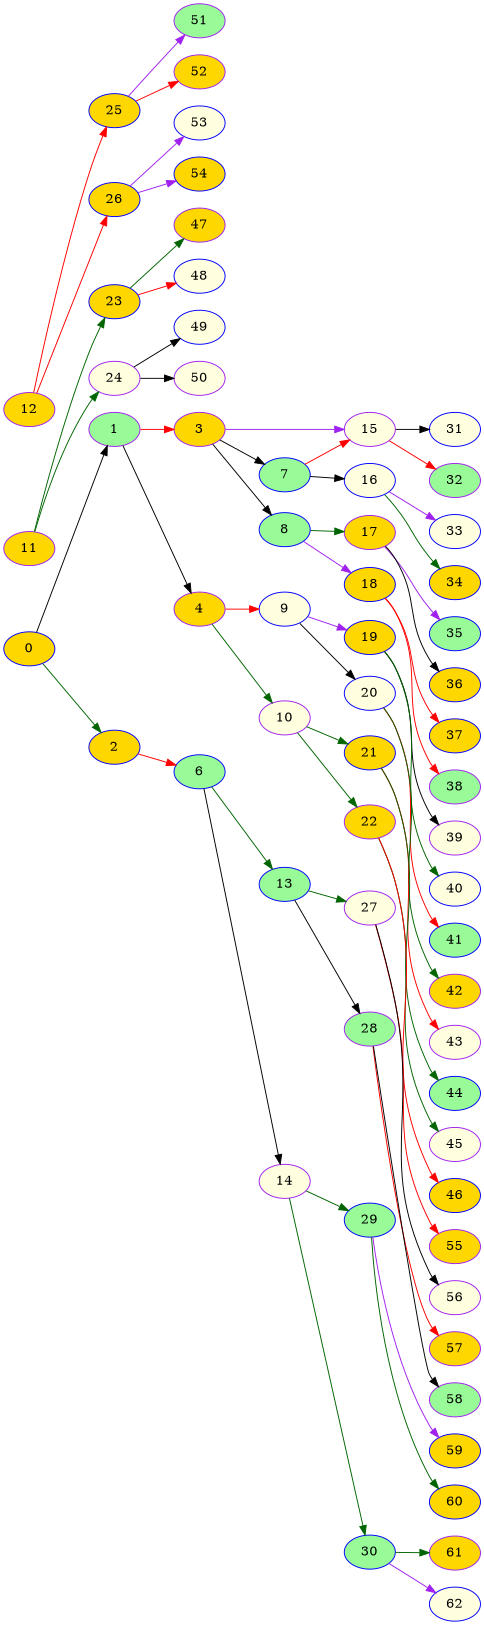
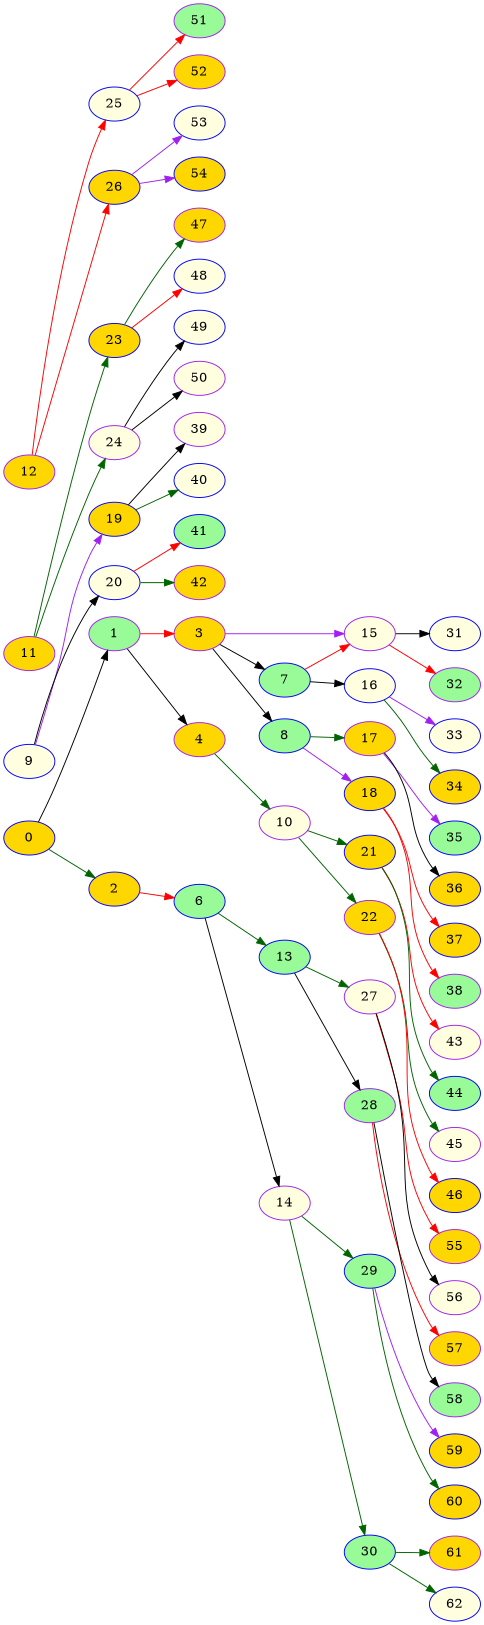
(153, 69) -> (154, 66)
(114, 111) -> (114, 104)
(238, 609) -> none
(408, 1576) -> (408, 1576)
